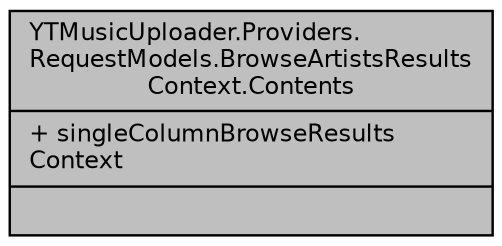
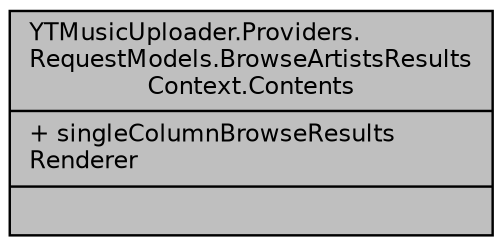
(77, 161) -> (84, 161)
